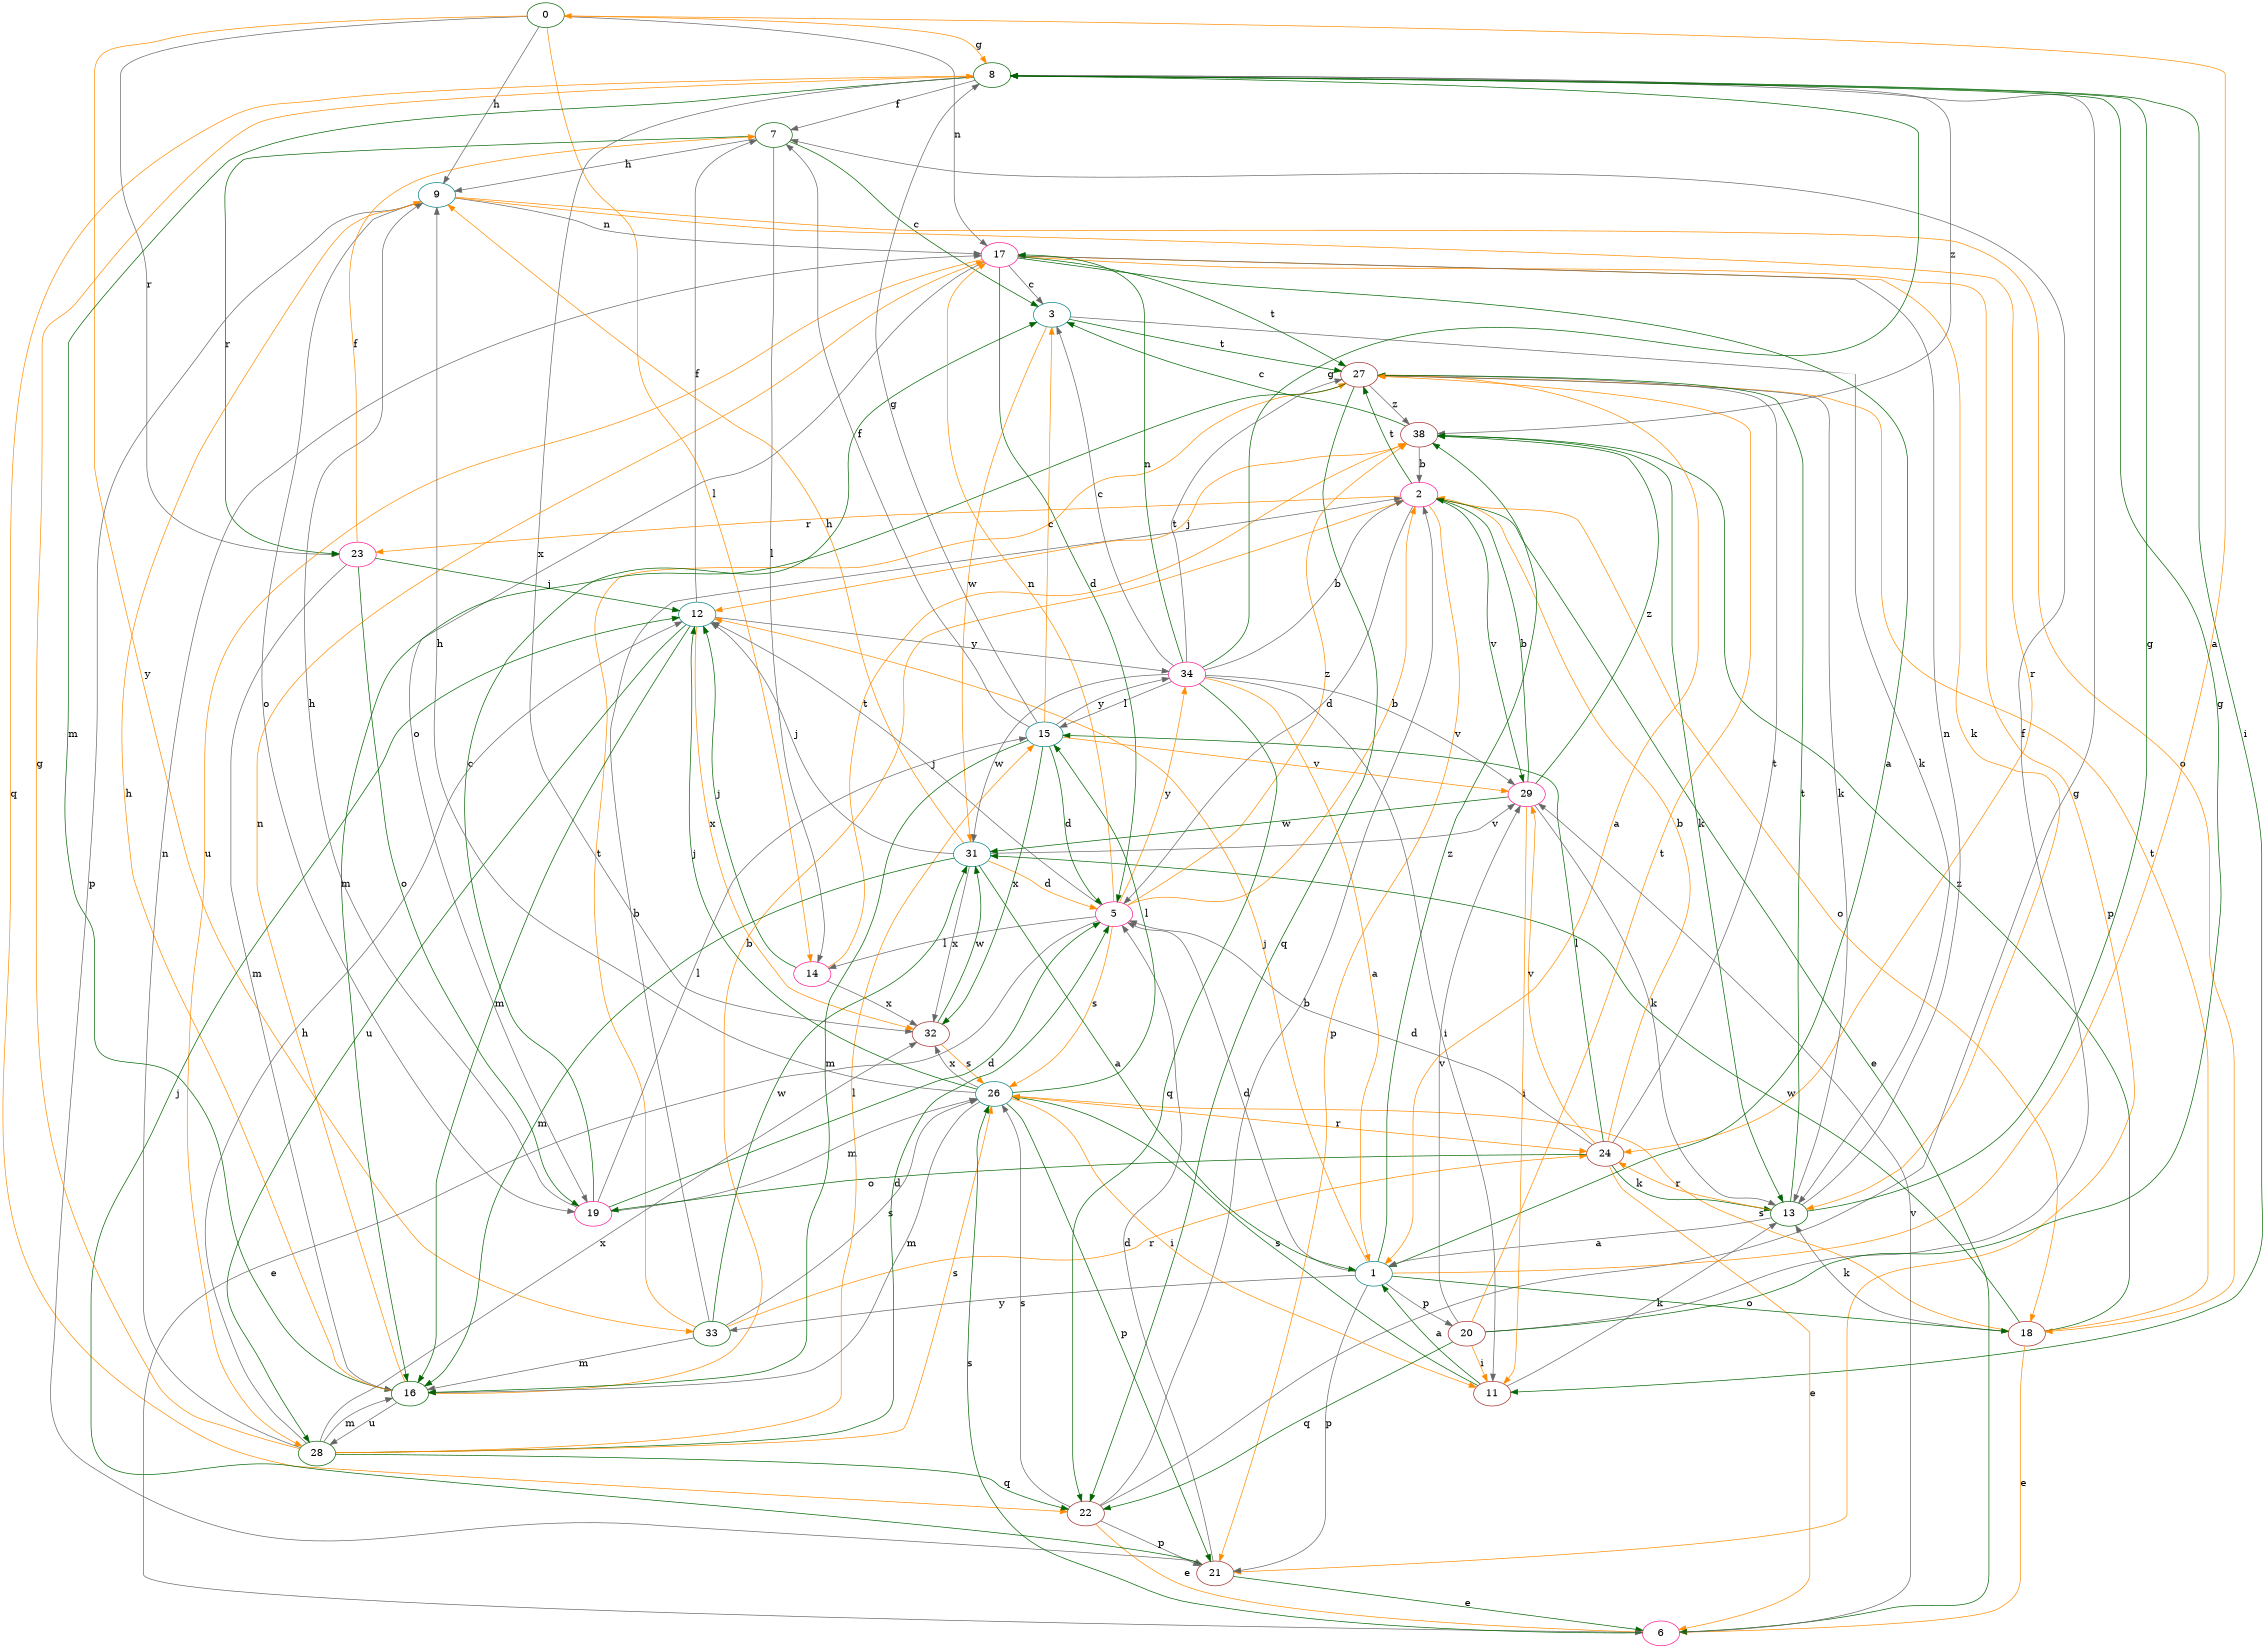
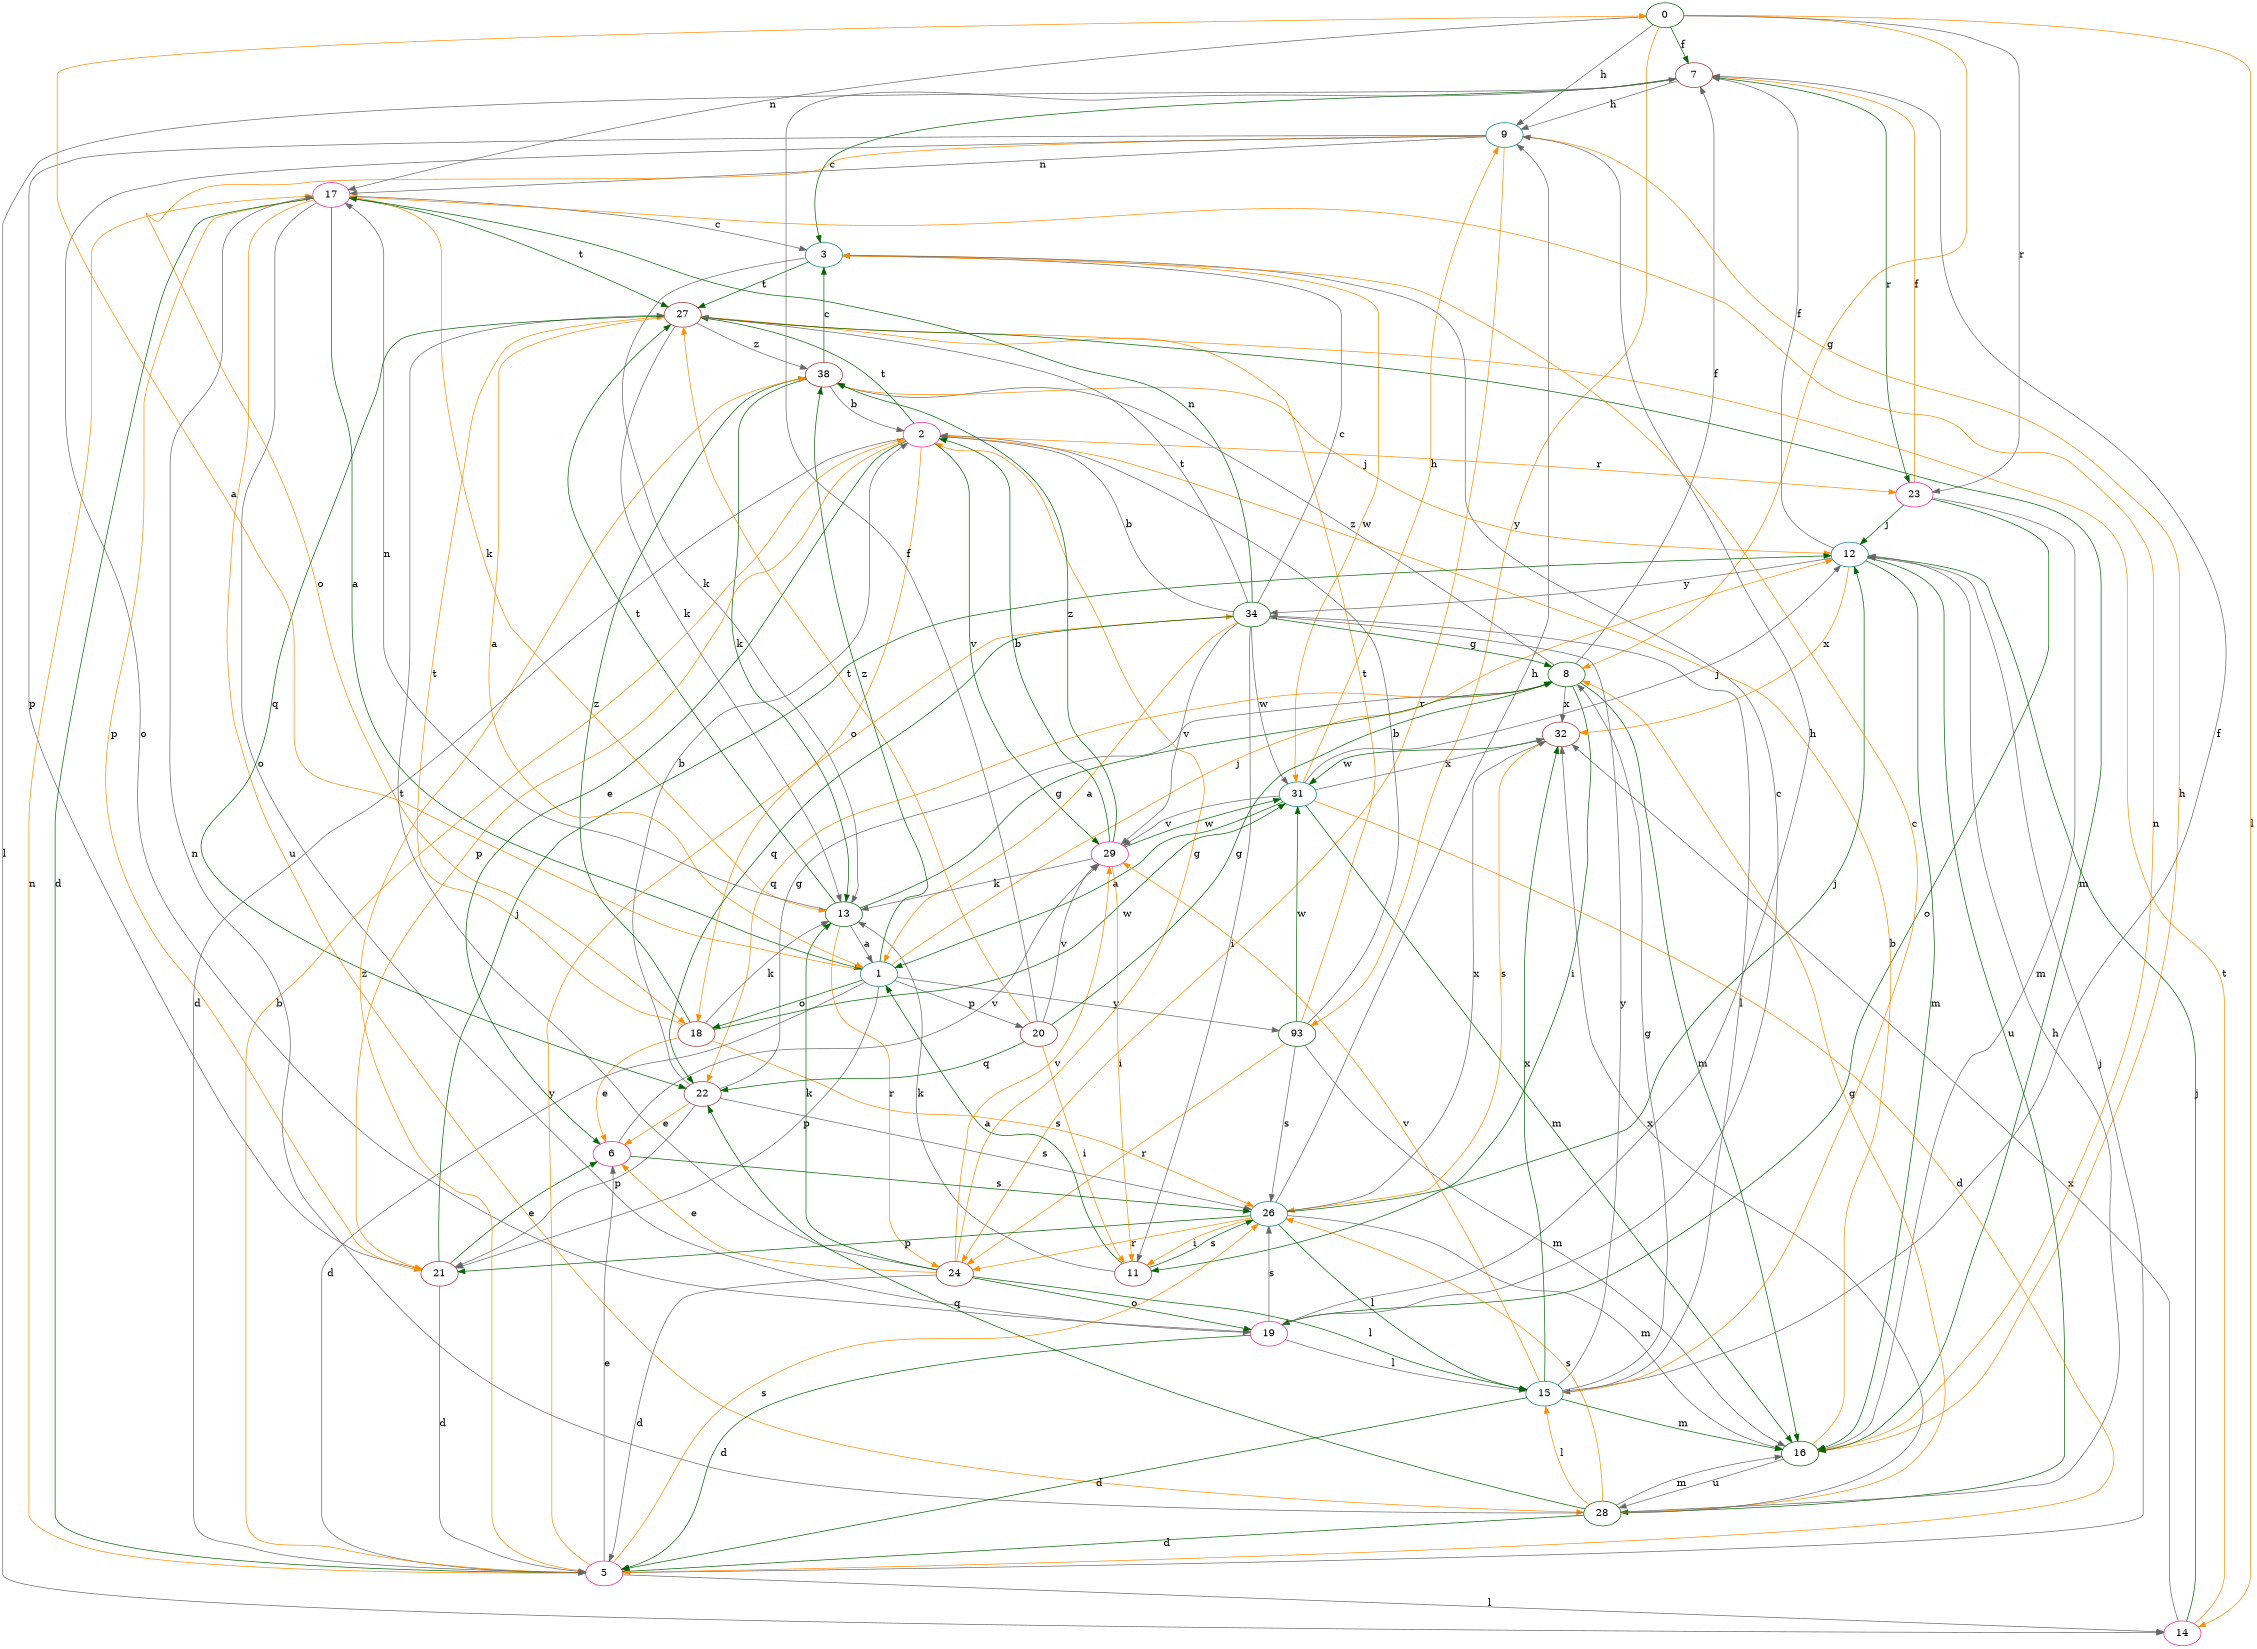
none -> (1678, 42)
(774, 135) -> (1694, 75)
(983, 594) -> (1976, 474)
(541, 623) -> (1669, 643)
(1187, 674) -> (1252, 614)
(1680, 824) -> (1197, 854)
(852, 1154) -> (1272, 1274)
(712, 1334) -> (1297, 1034)
